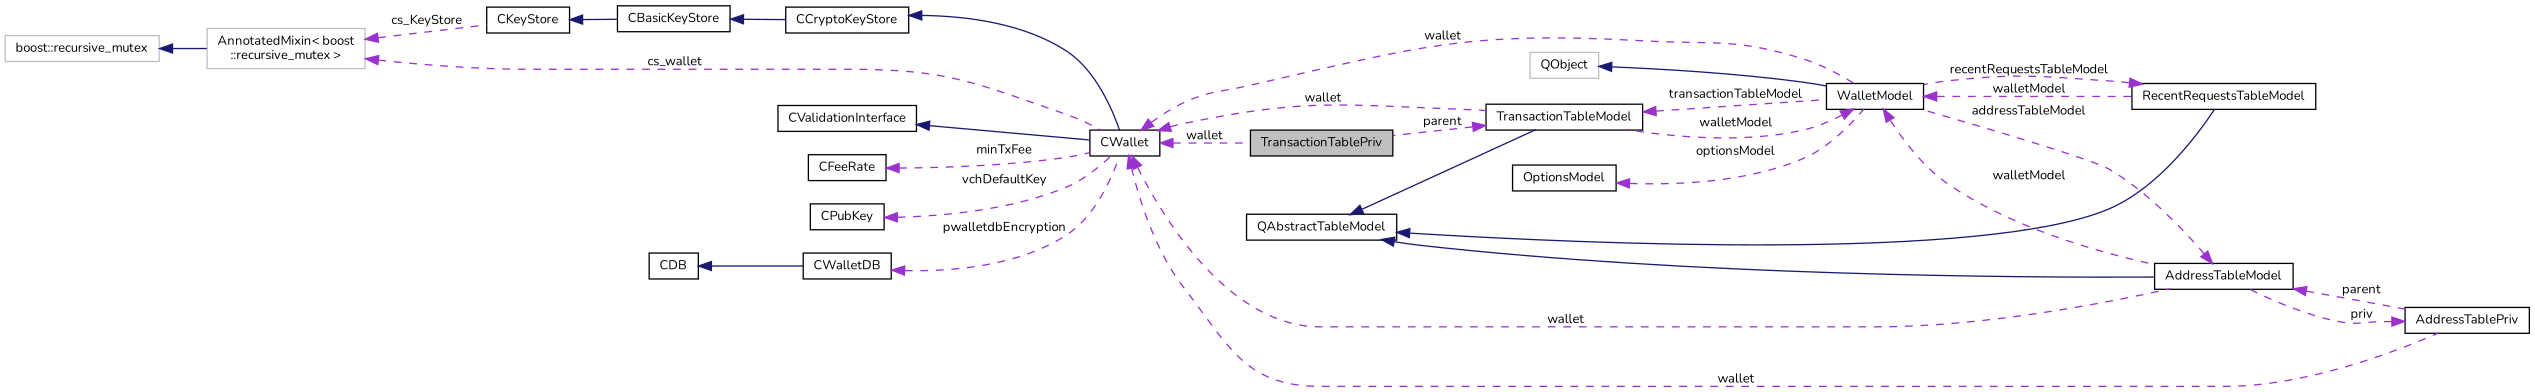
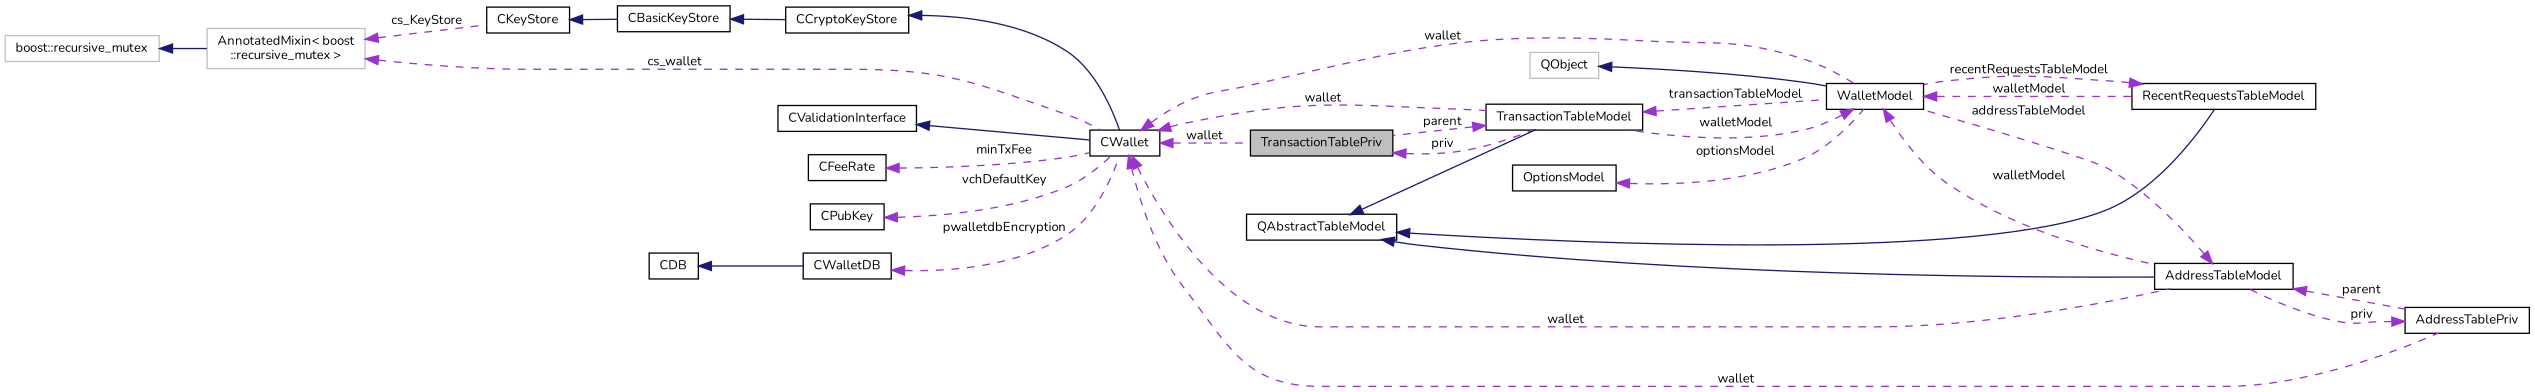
none -> (1472, 149)
